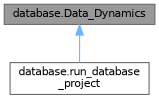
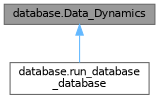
(80, 79) -> (80, 79)
